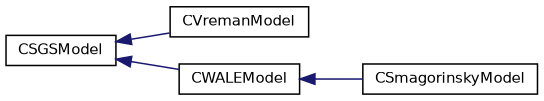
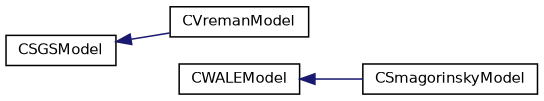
(155, 66) -> none
